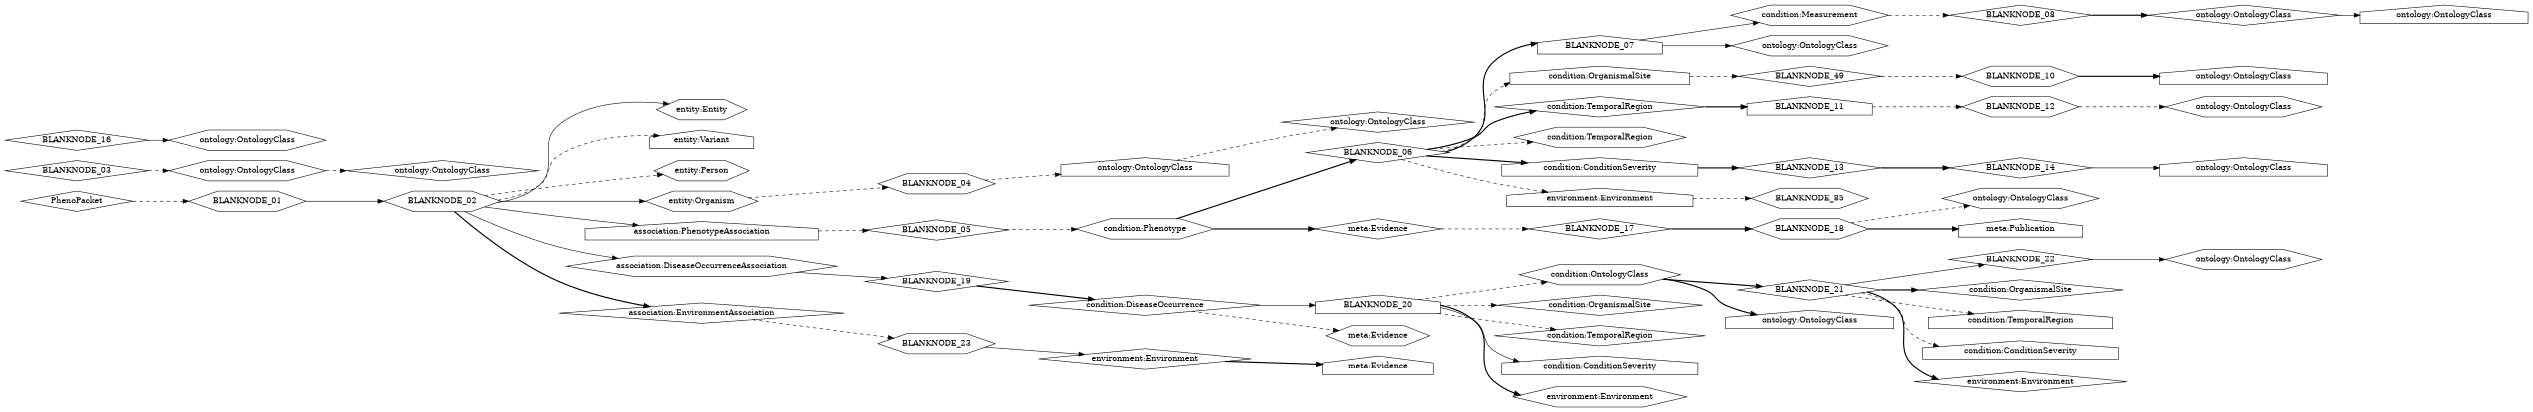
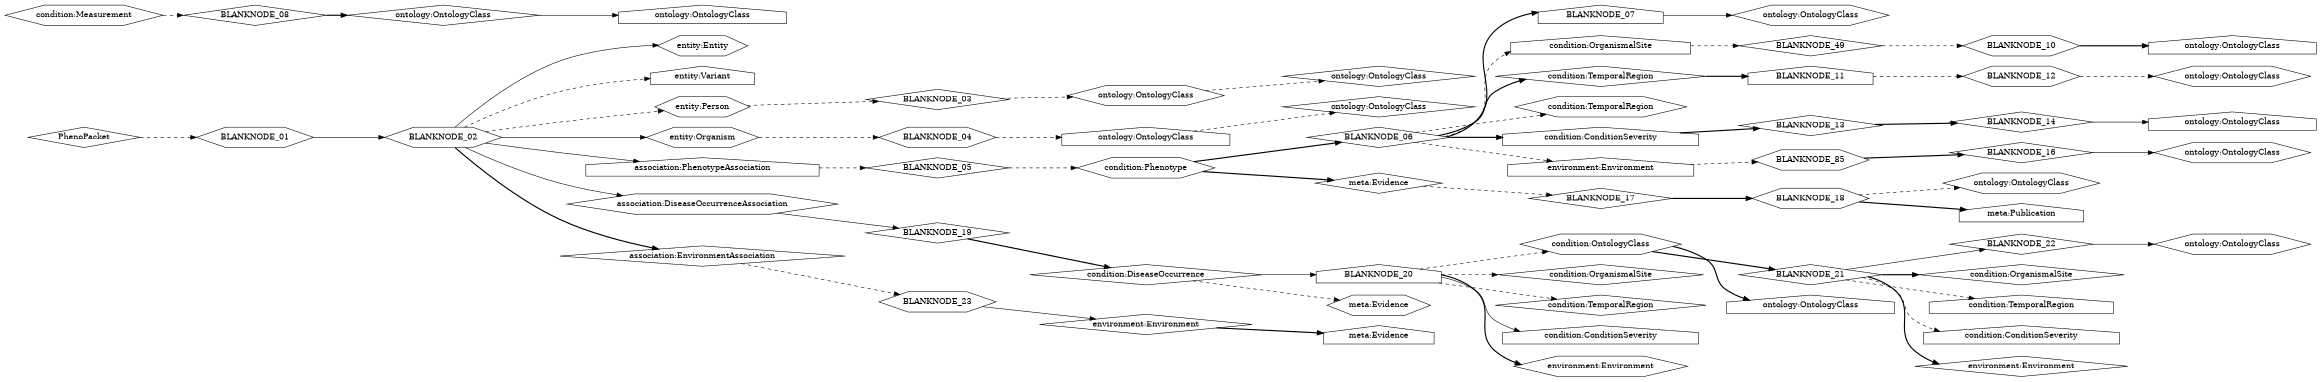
(1696, 32) -> none
none -> (810, 103)
none -> (1911, 156)
